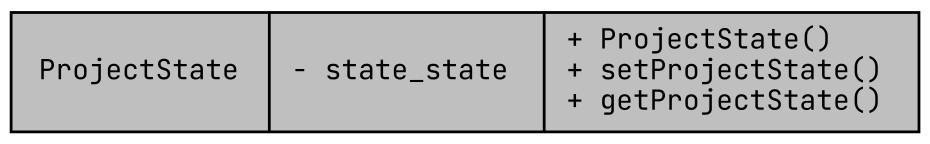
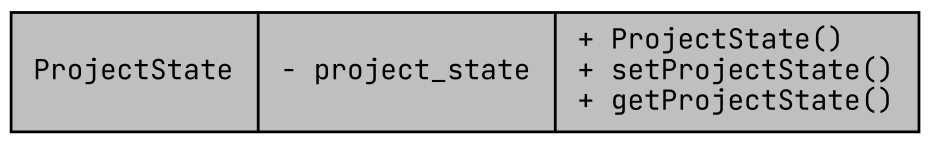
(401, 71) -> (407, 71)
